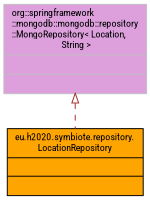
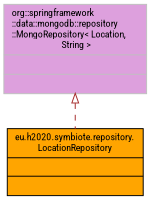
(75, 24) -> (65, 24)
